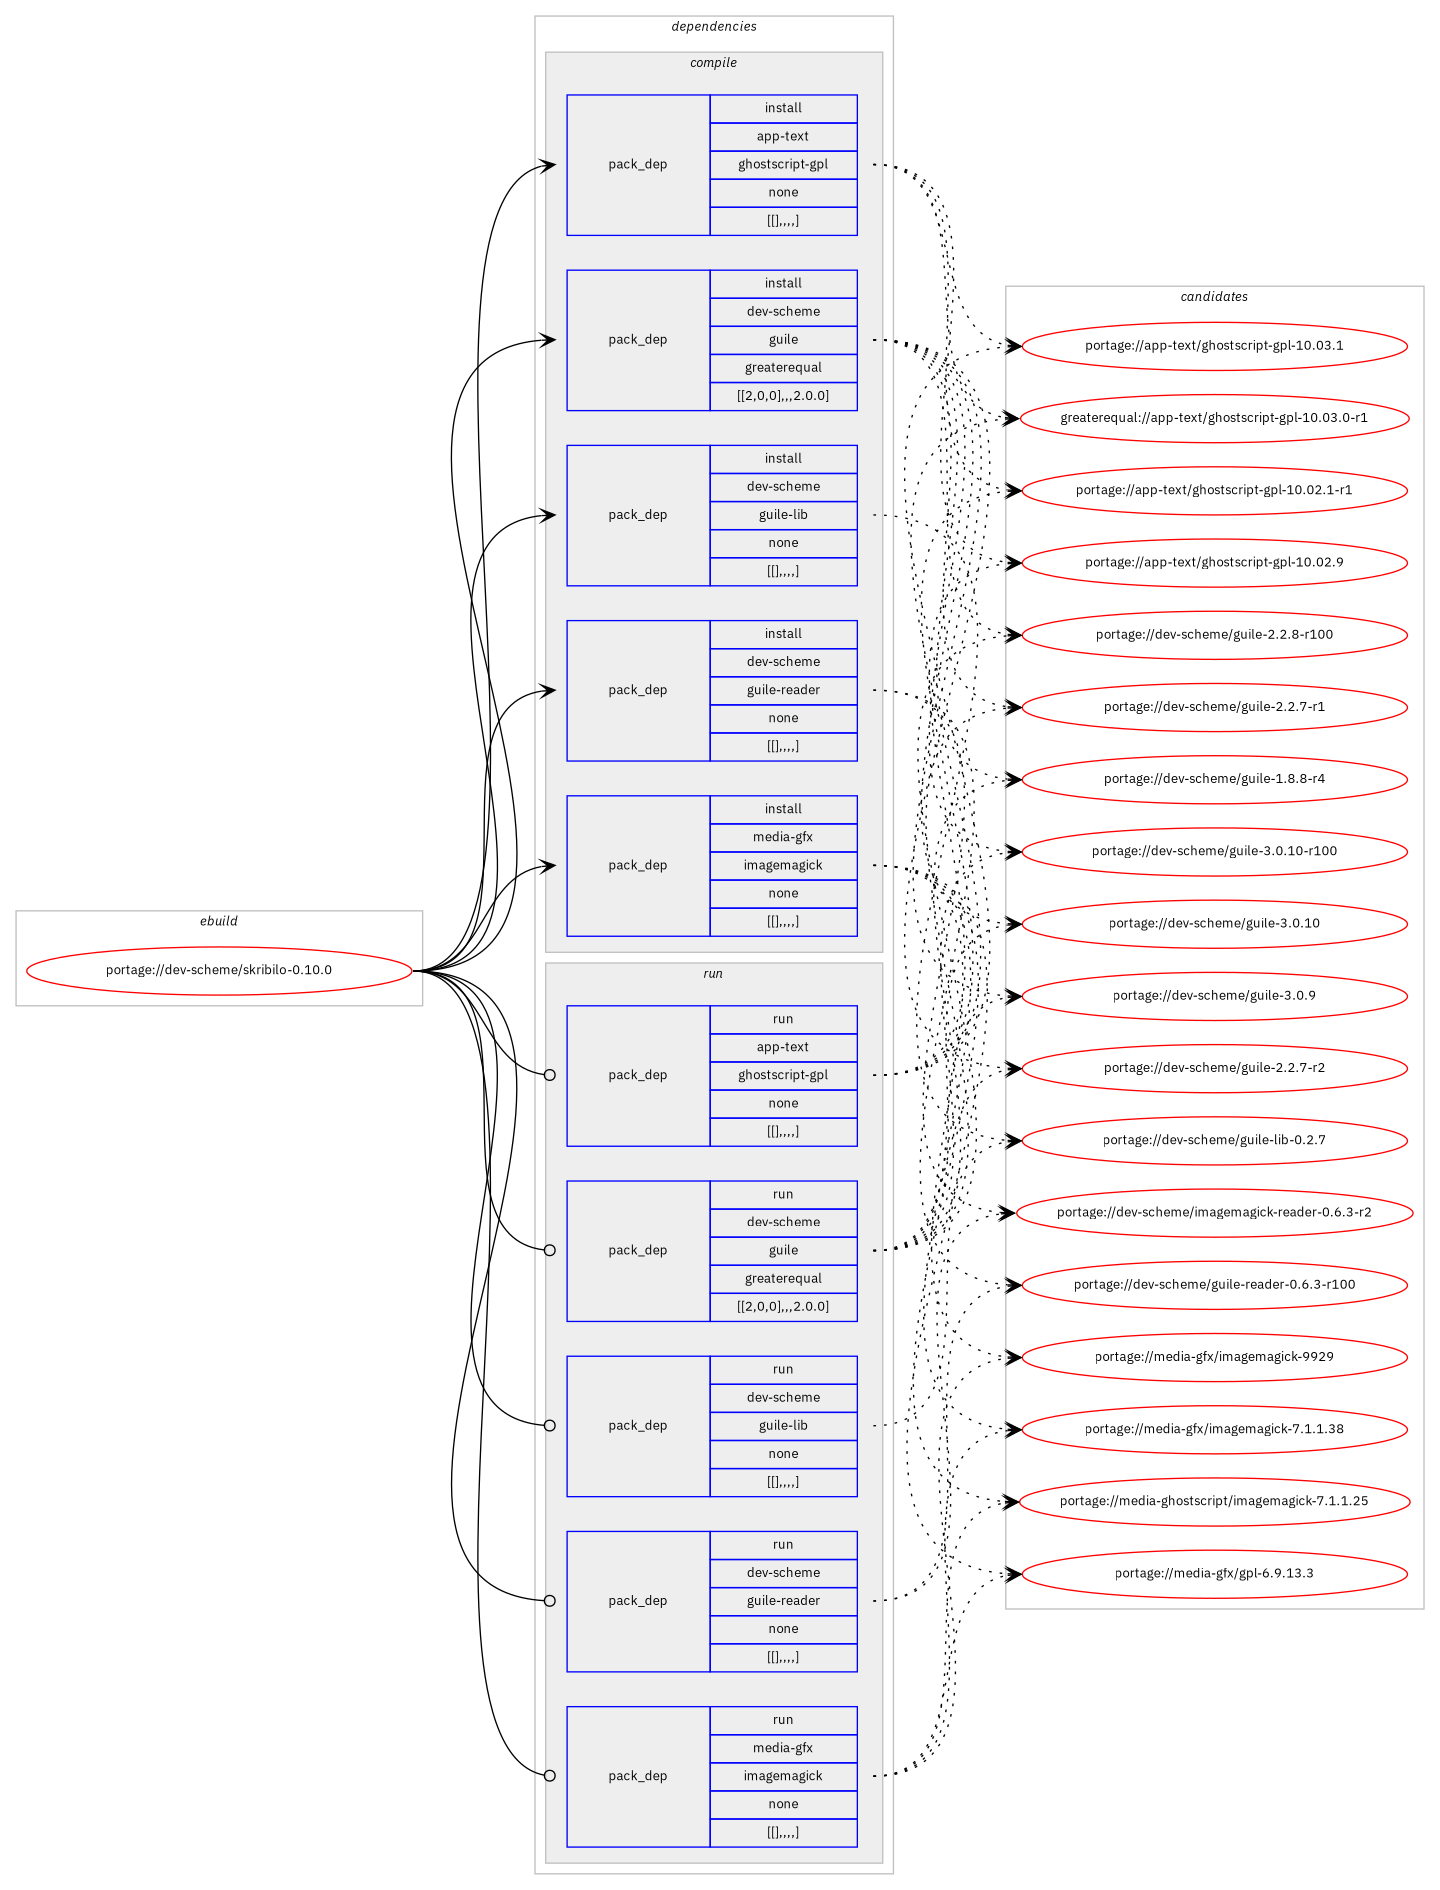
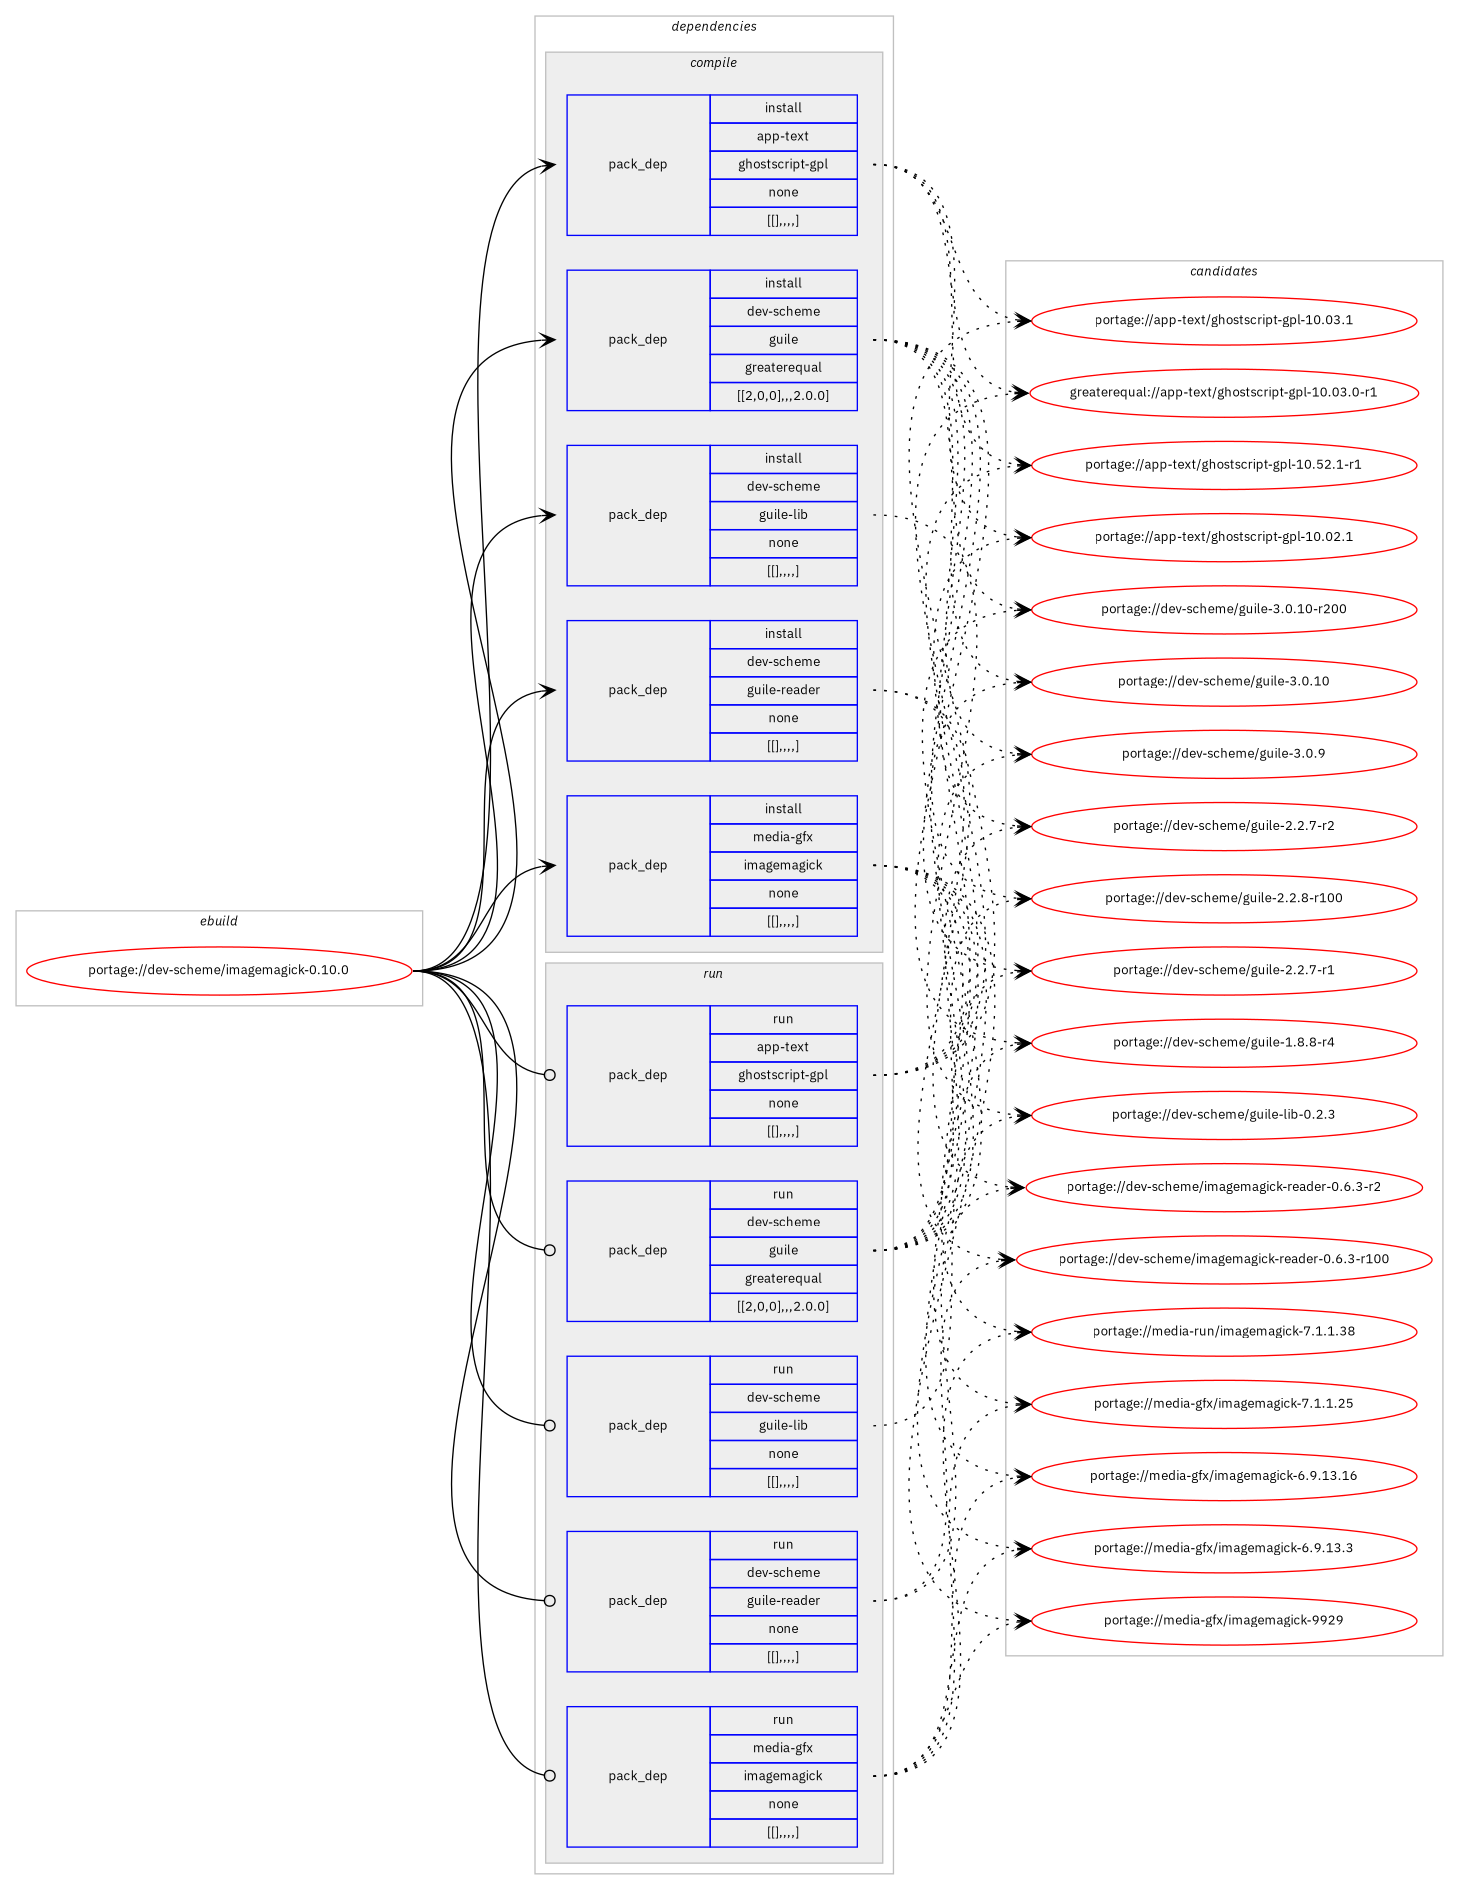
(1215, 491) -> (1224, 465)
(1215, 563) -> (1224, 538)
(1215, 852) -> (1224, 610)
(219, 971) -> (219, 971)
(1215, 1141) -> (1224, 1115)
(1215, 1285) -> (1224, 1260)
(1215, 1430) -> (1224, 1332)
none -> (1224, 1477)
(1215, 1502) -> (1224, 1404)
(1215, 1574) -> (1224, 1549)
